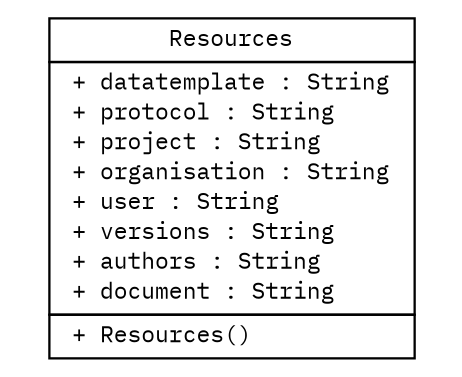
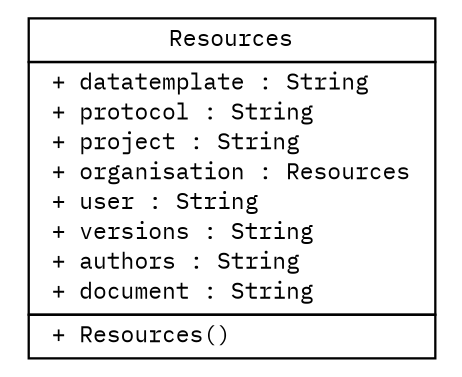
(232, 172) -> (232, 172)
